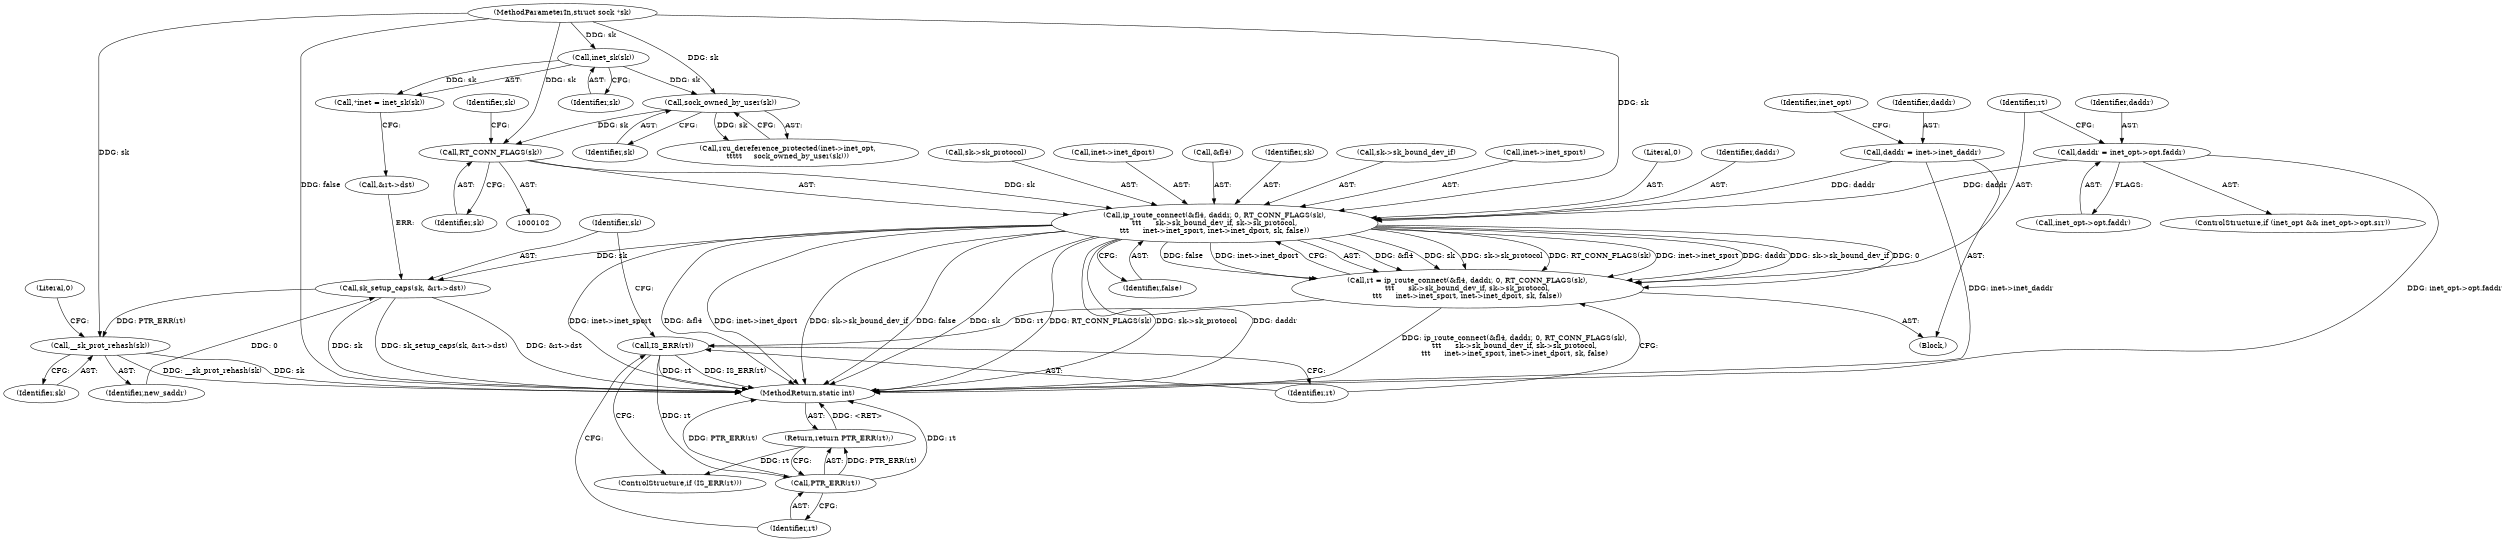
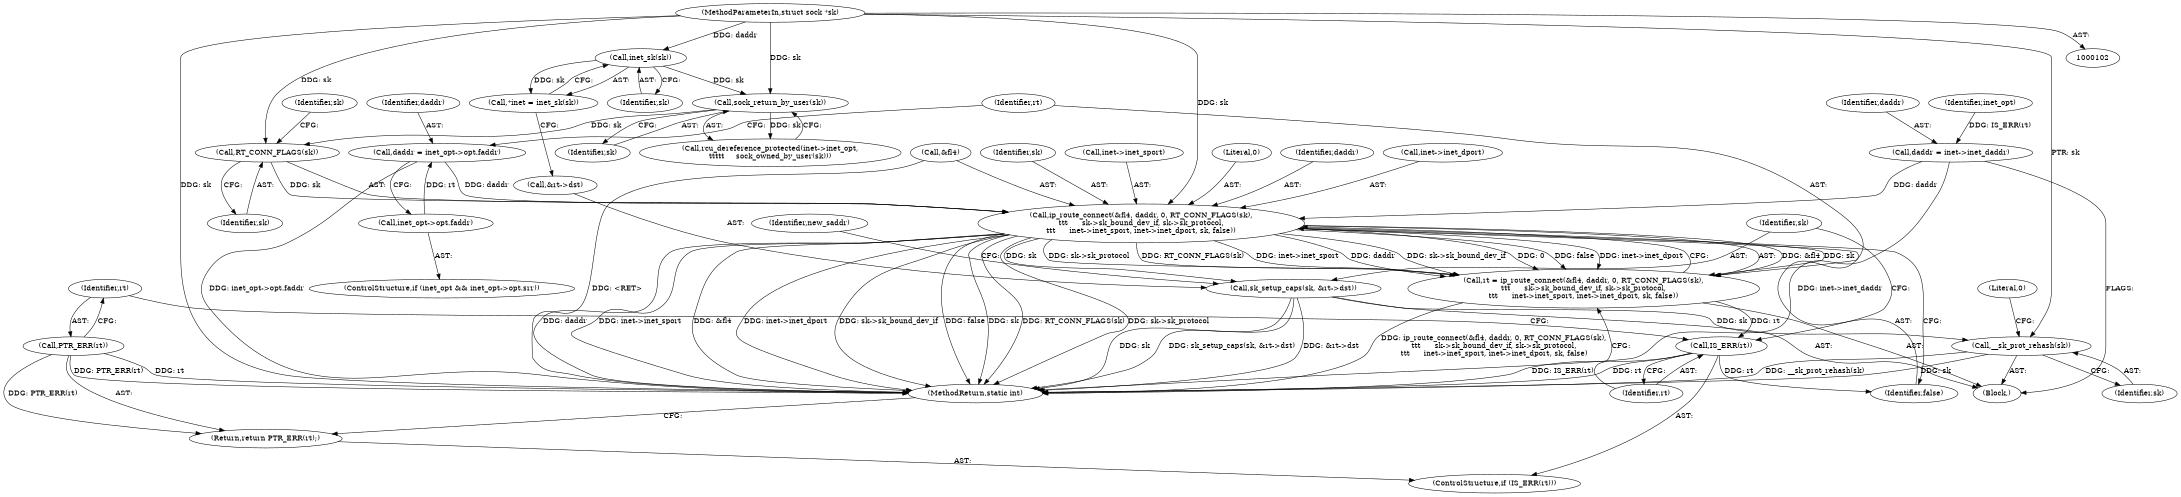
(601, 35) -> (735, 35)
none -> (574, 77)
(721, 103) -> (770, 103)
(1883, 126) -> (2000, 126)
(114, 153) -> (2066, 153)
(986, 153) -> none
(1406, 153) -> none
(321, 185) -> (196, 185)
(515, 185) -> (1475, 14)
(2095, 185) -> (441, 185)
(2130, 185) -> (404, 185)
(2205, 187) -> (433, 253)
(406, 223) -> (737, 223)
(1977, 256) -> (2121, 289)
(151, 321) -> (1732, 321)
none -> (1658, 323)
(265, 346) -> (992, 256)
(114, 370) -> (2010, 368)
(626, 416) -> (1686, 416)
(818, 416) -> (674, 416)
(831, 417) -> (582, 304)
(685, 451) -> (1784, 387)
(792, 459) -> none
(775, 461) -> (964, 461)
